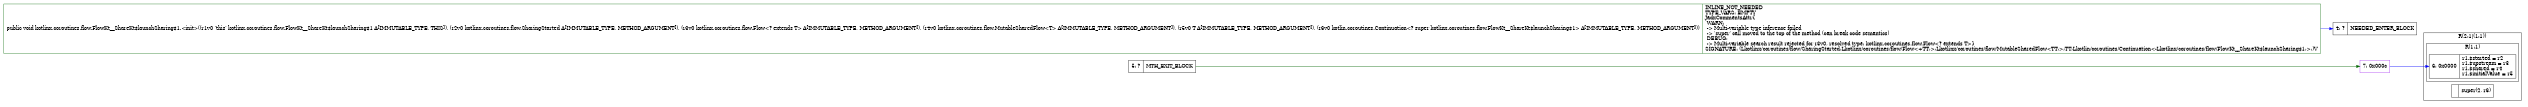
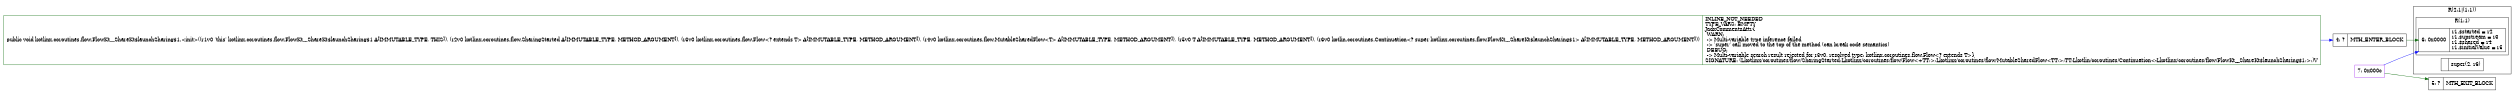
(2382, 29) -> (2377, 40)
none -> (2411, 40)
(1776, 66) -> (2405, 76)
